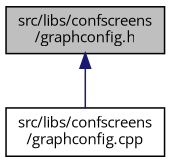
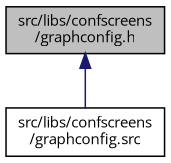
(85, 132) -> (85, 132)
